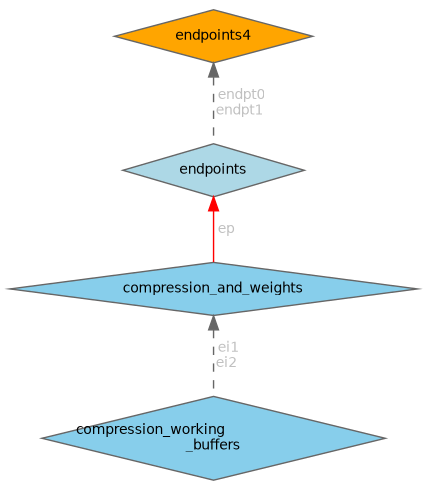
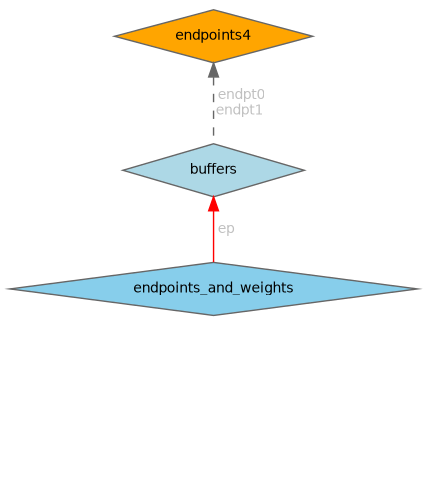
(214, 170) -> (214, 170)
(214, 289) -> (214, 289)
(214, 438) -> none
